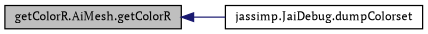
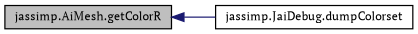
(93, 17) -> (88, 17)
